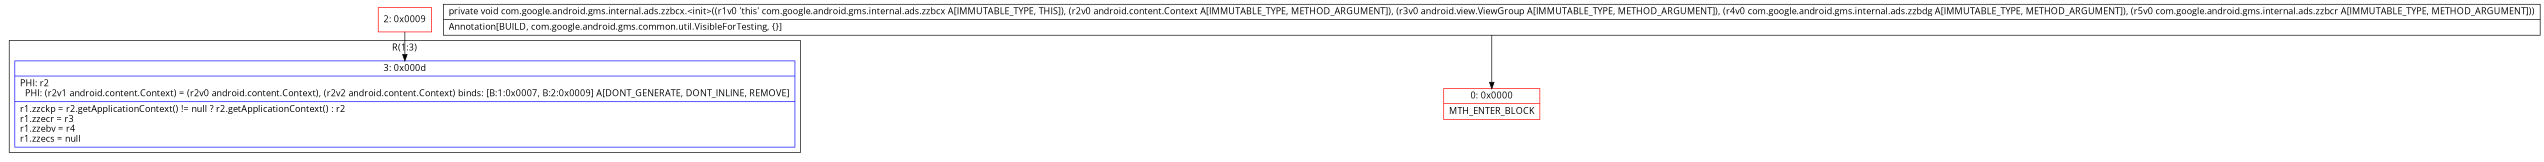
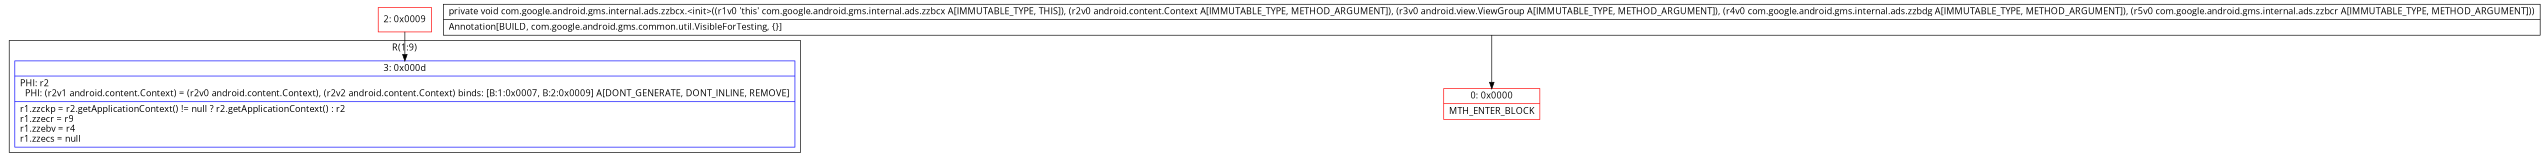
(405, 48) -> (405, 48)
(47, 119) -> (47, 119)
